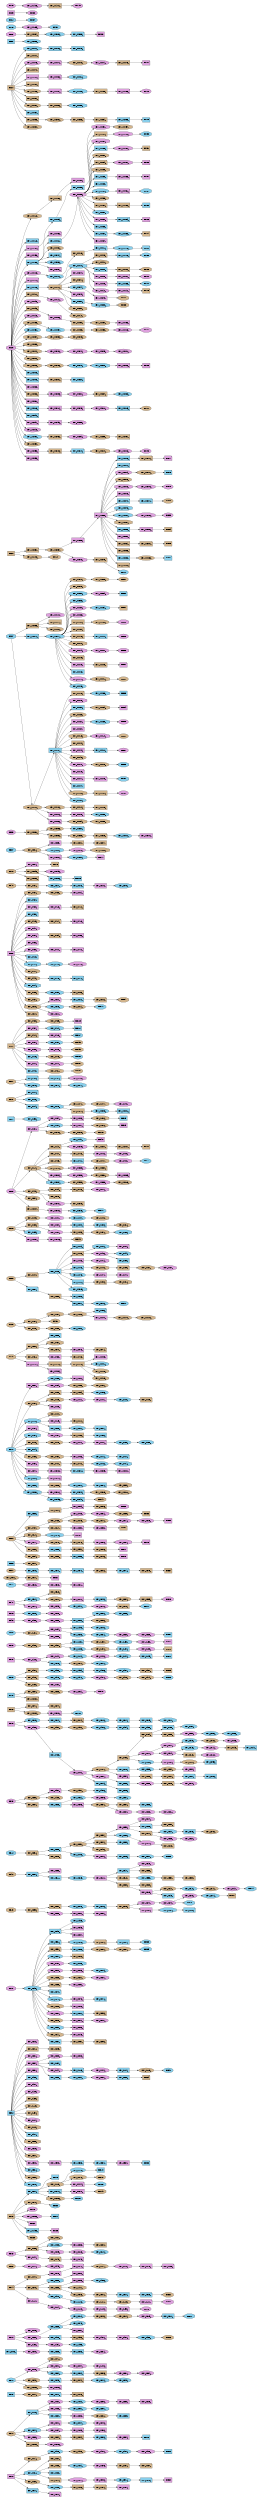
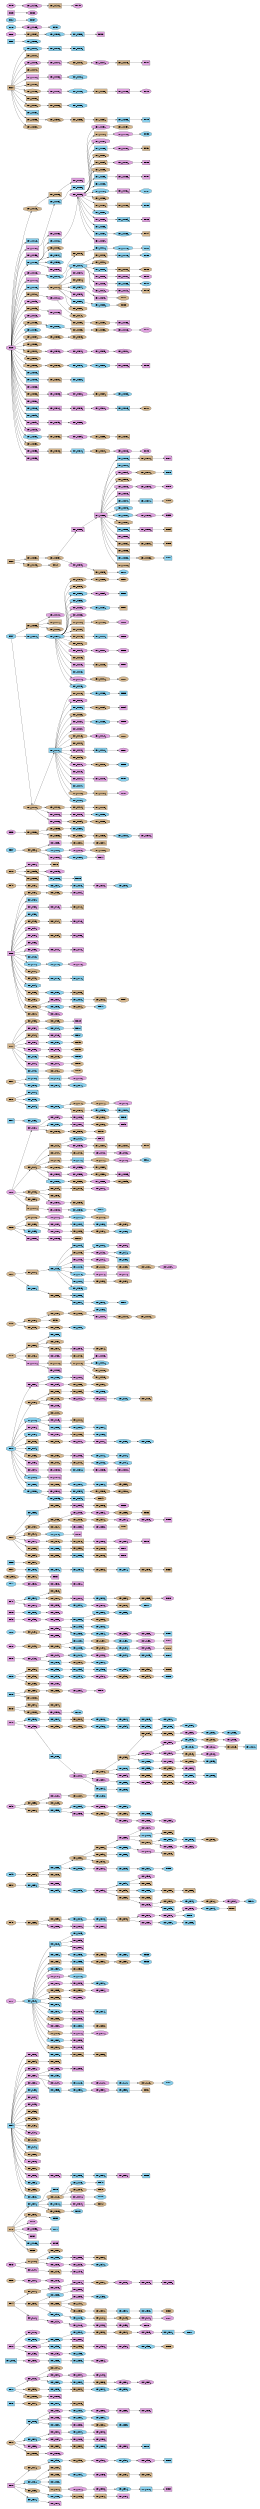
(32, 2070) -> (32, 2083)
(66, 2325) -> (43, 2340)
